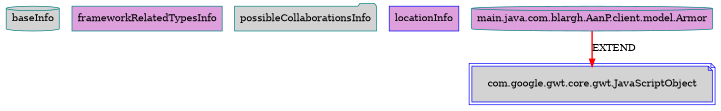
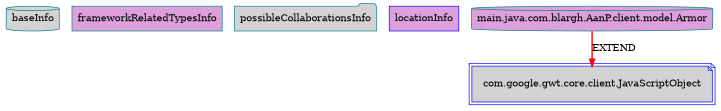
(592, 84) -> (592, 84)
